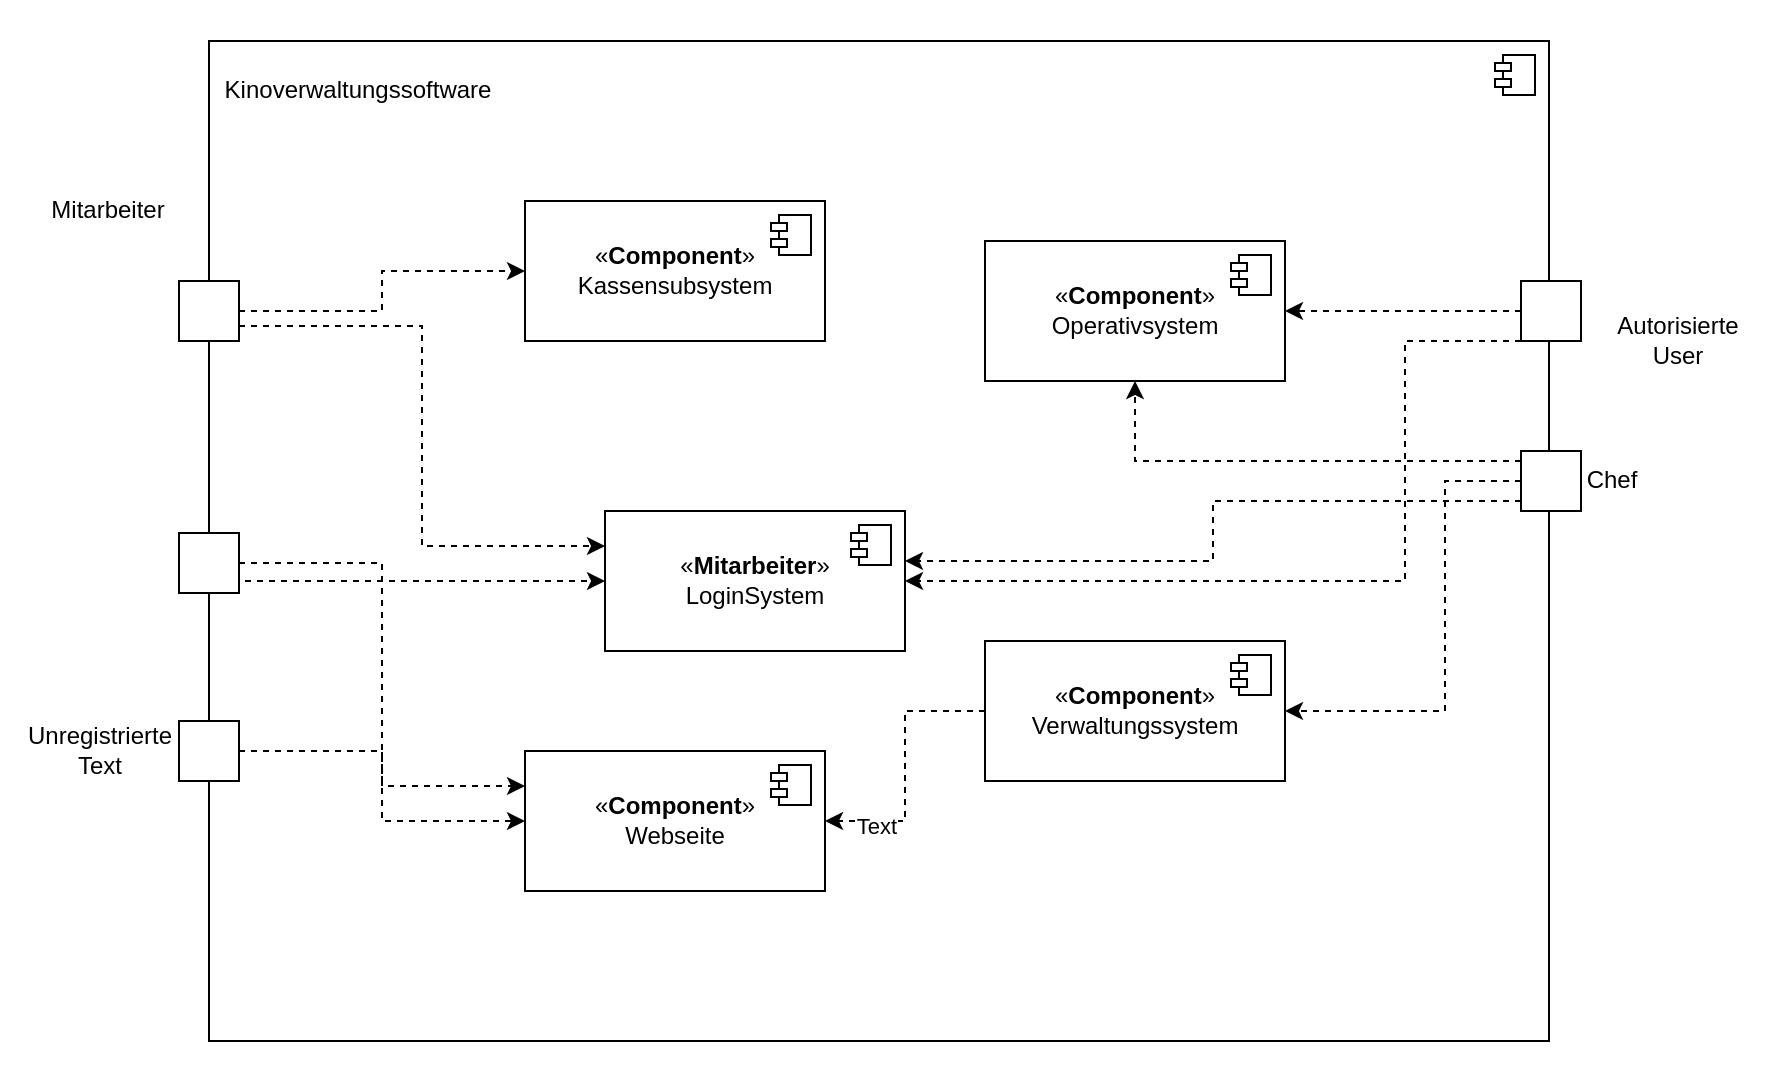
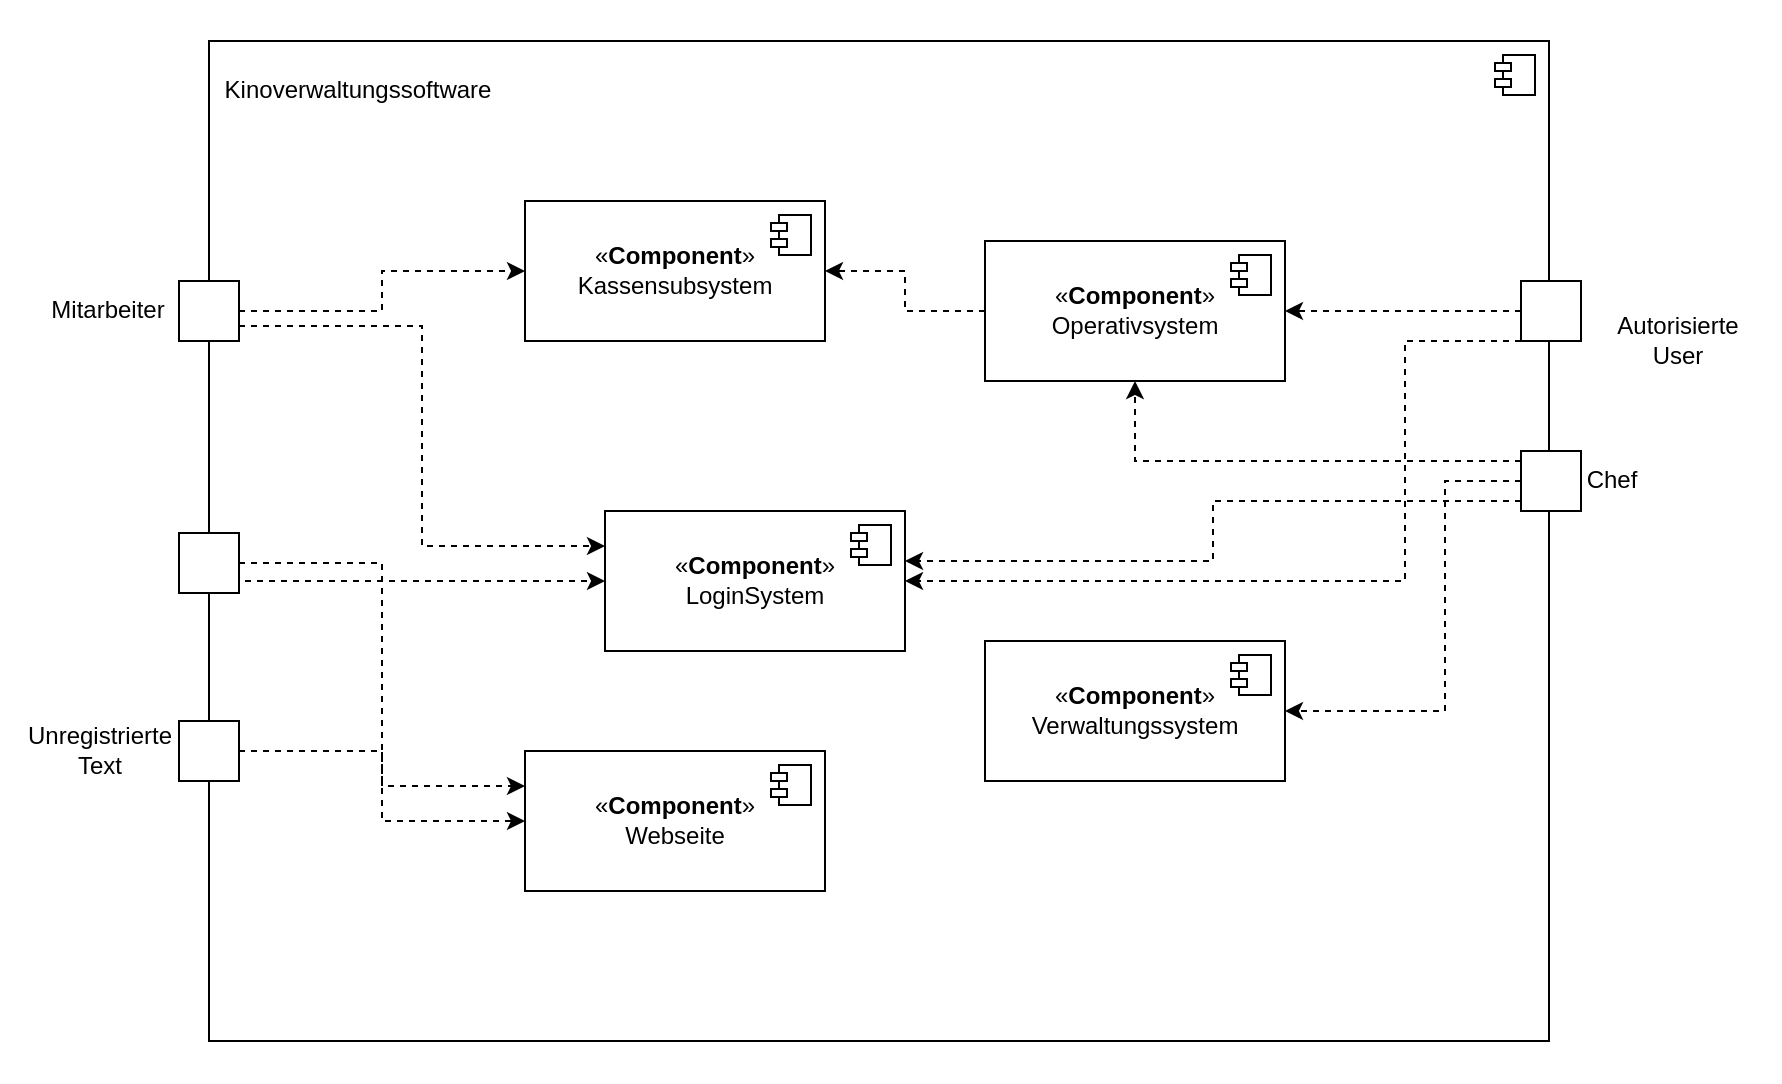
(109, 211) -> (109, 311)
none -> (905, 299)
(756, 581) -> (756, 581)
(905, 758) -> none
